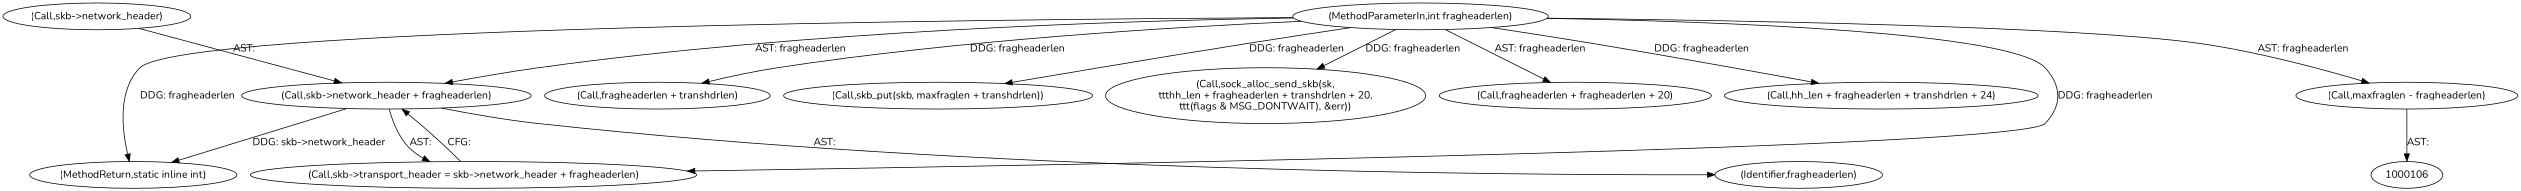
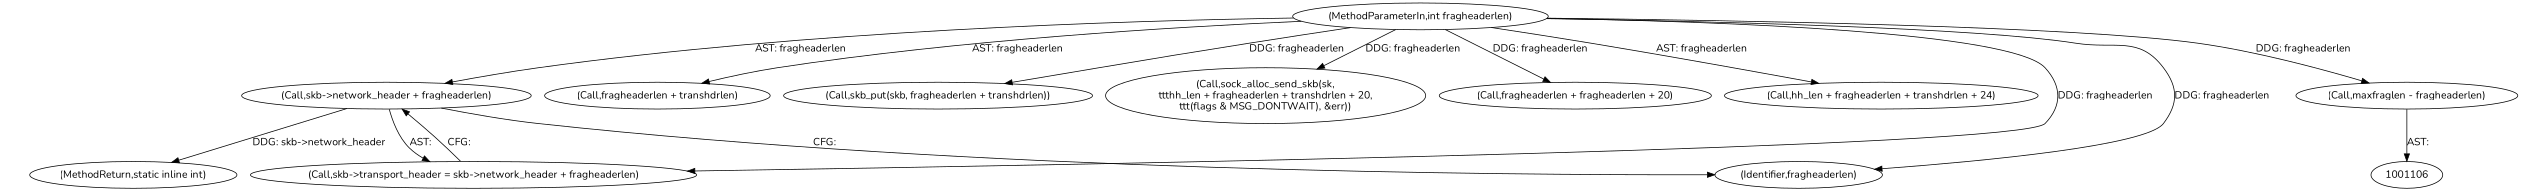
(97, 16) -> none
(670, 27) -> (2033, 38)
(1018, 49) -> (1018, 49)
(1540, 49) -> (1540, 49)
(1702, 49) -> (1702, 49)
(2303, 49) -> (2303, 49)
(938, 96) -> (938, 96)
(826, 143) -> (826, 143)
(2407, 175) -> (2407, 175)
